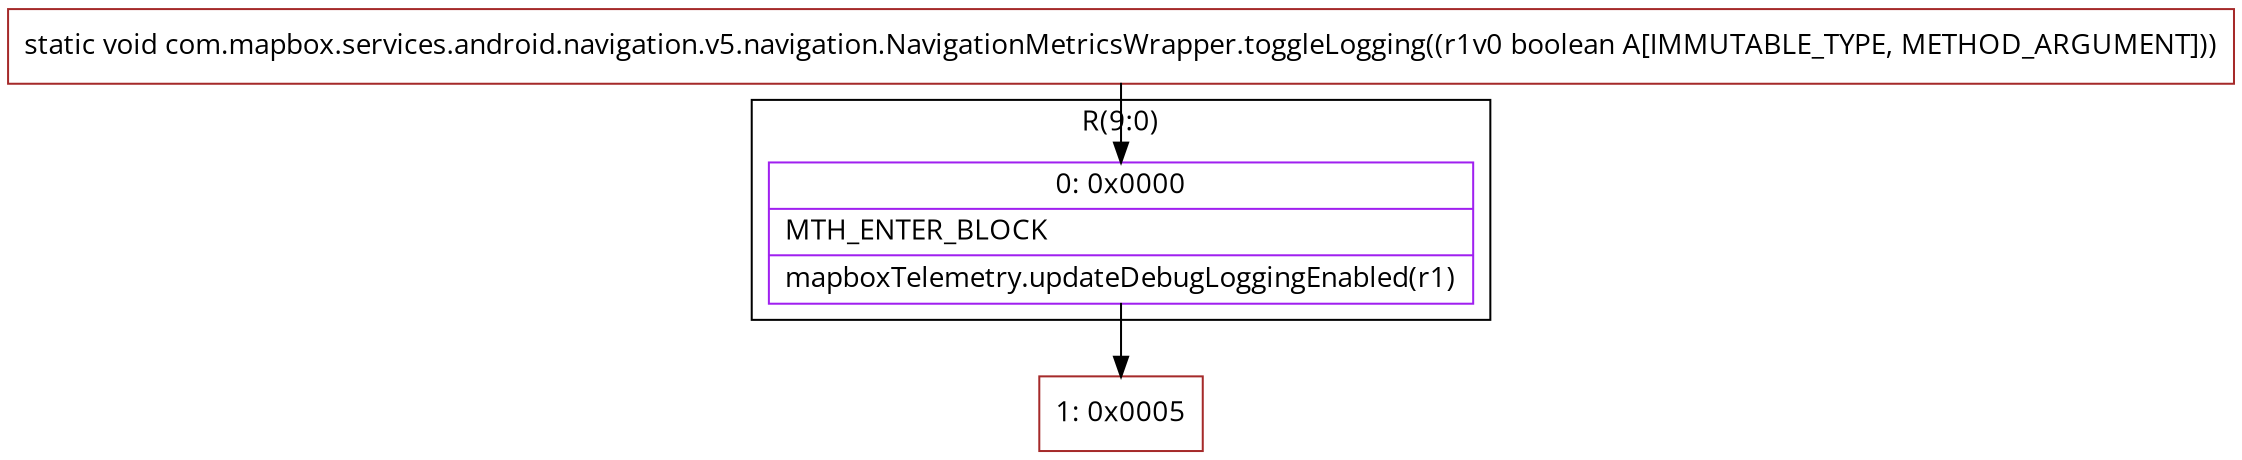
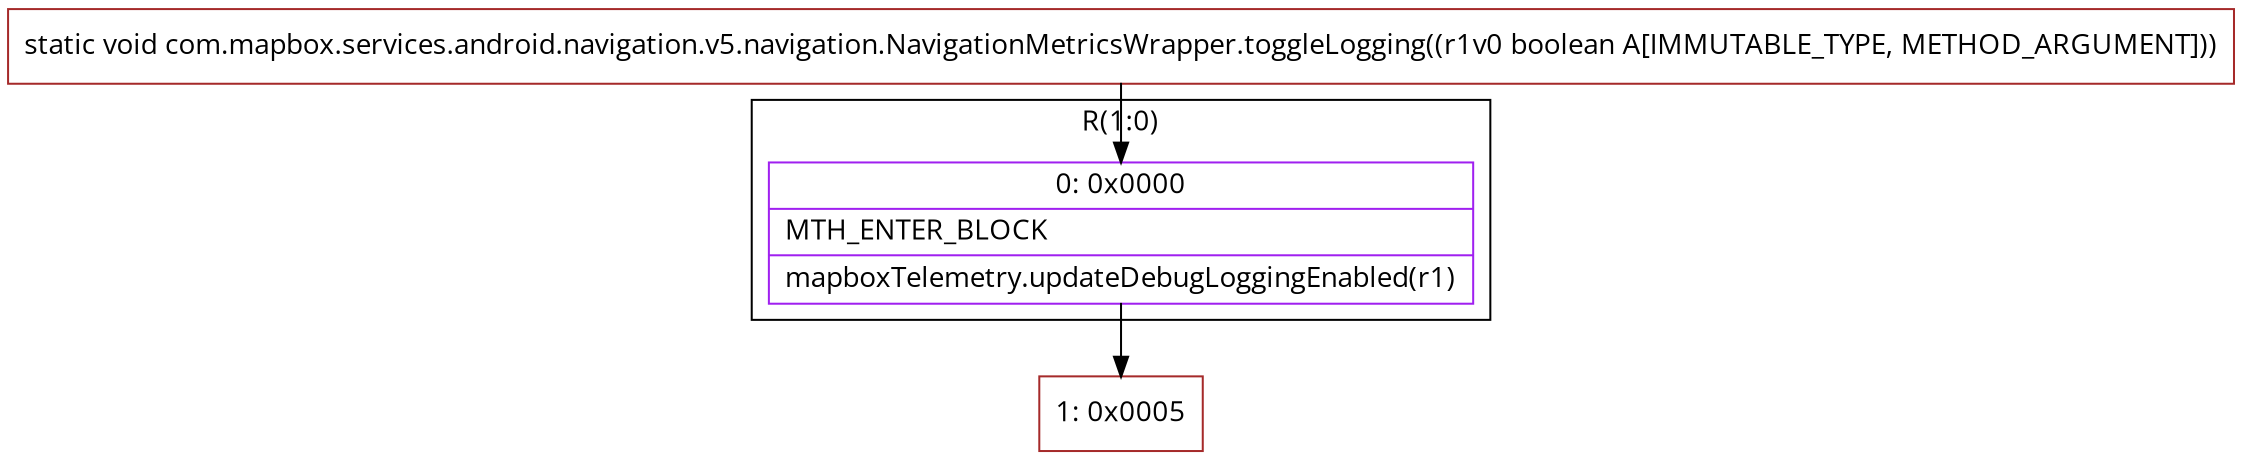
(1121, 123) -> (1121, 123)
